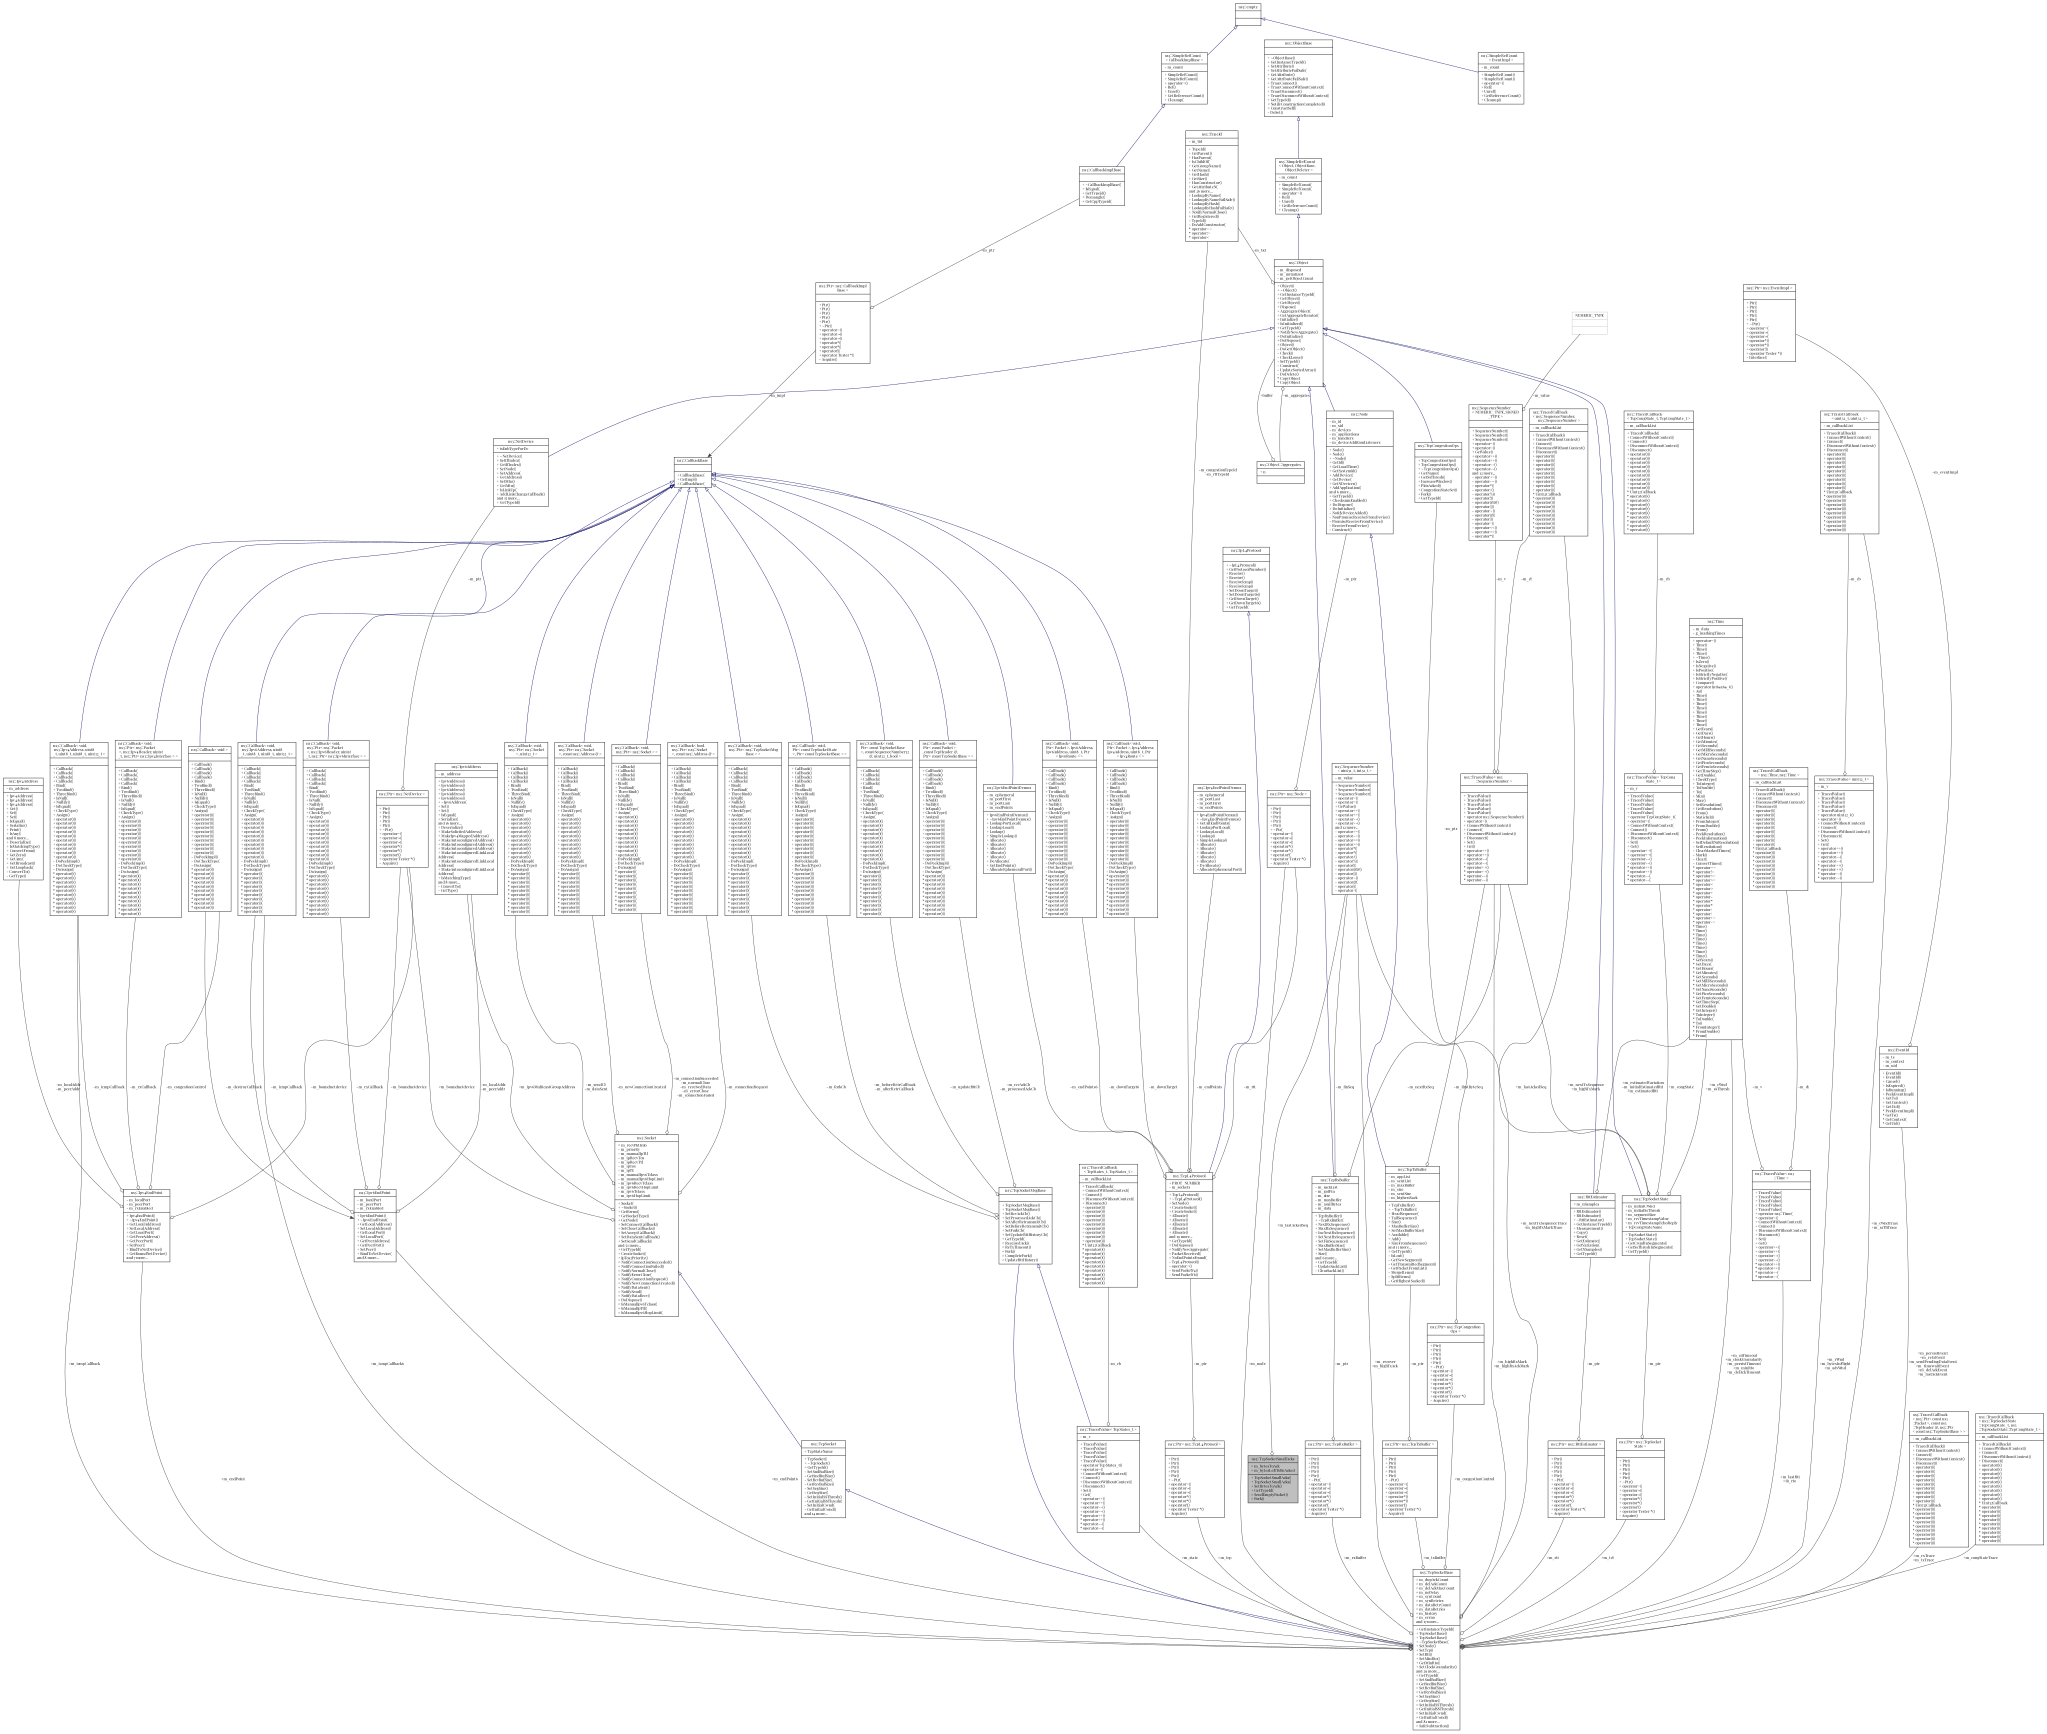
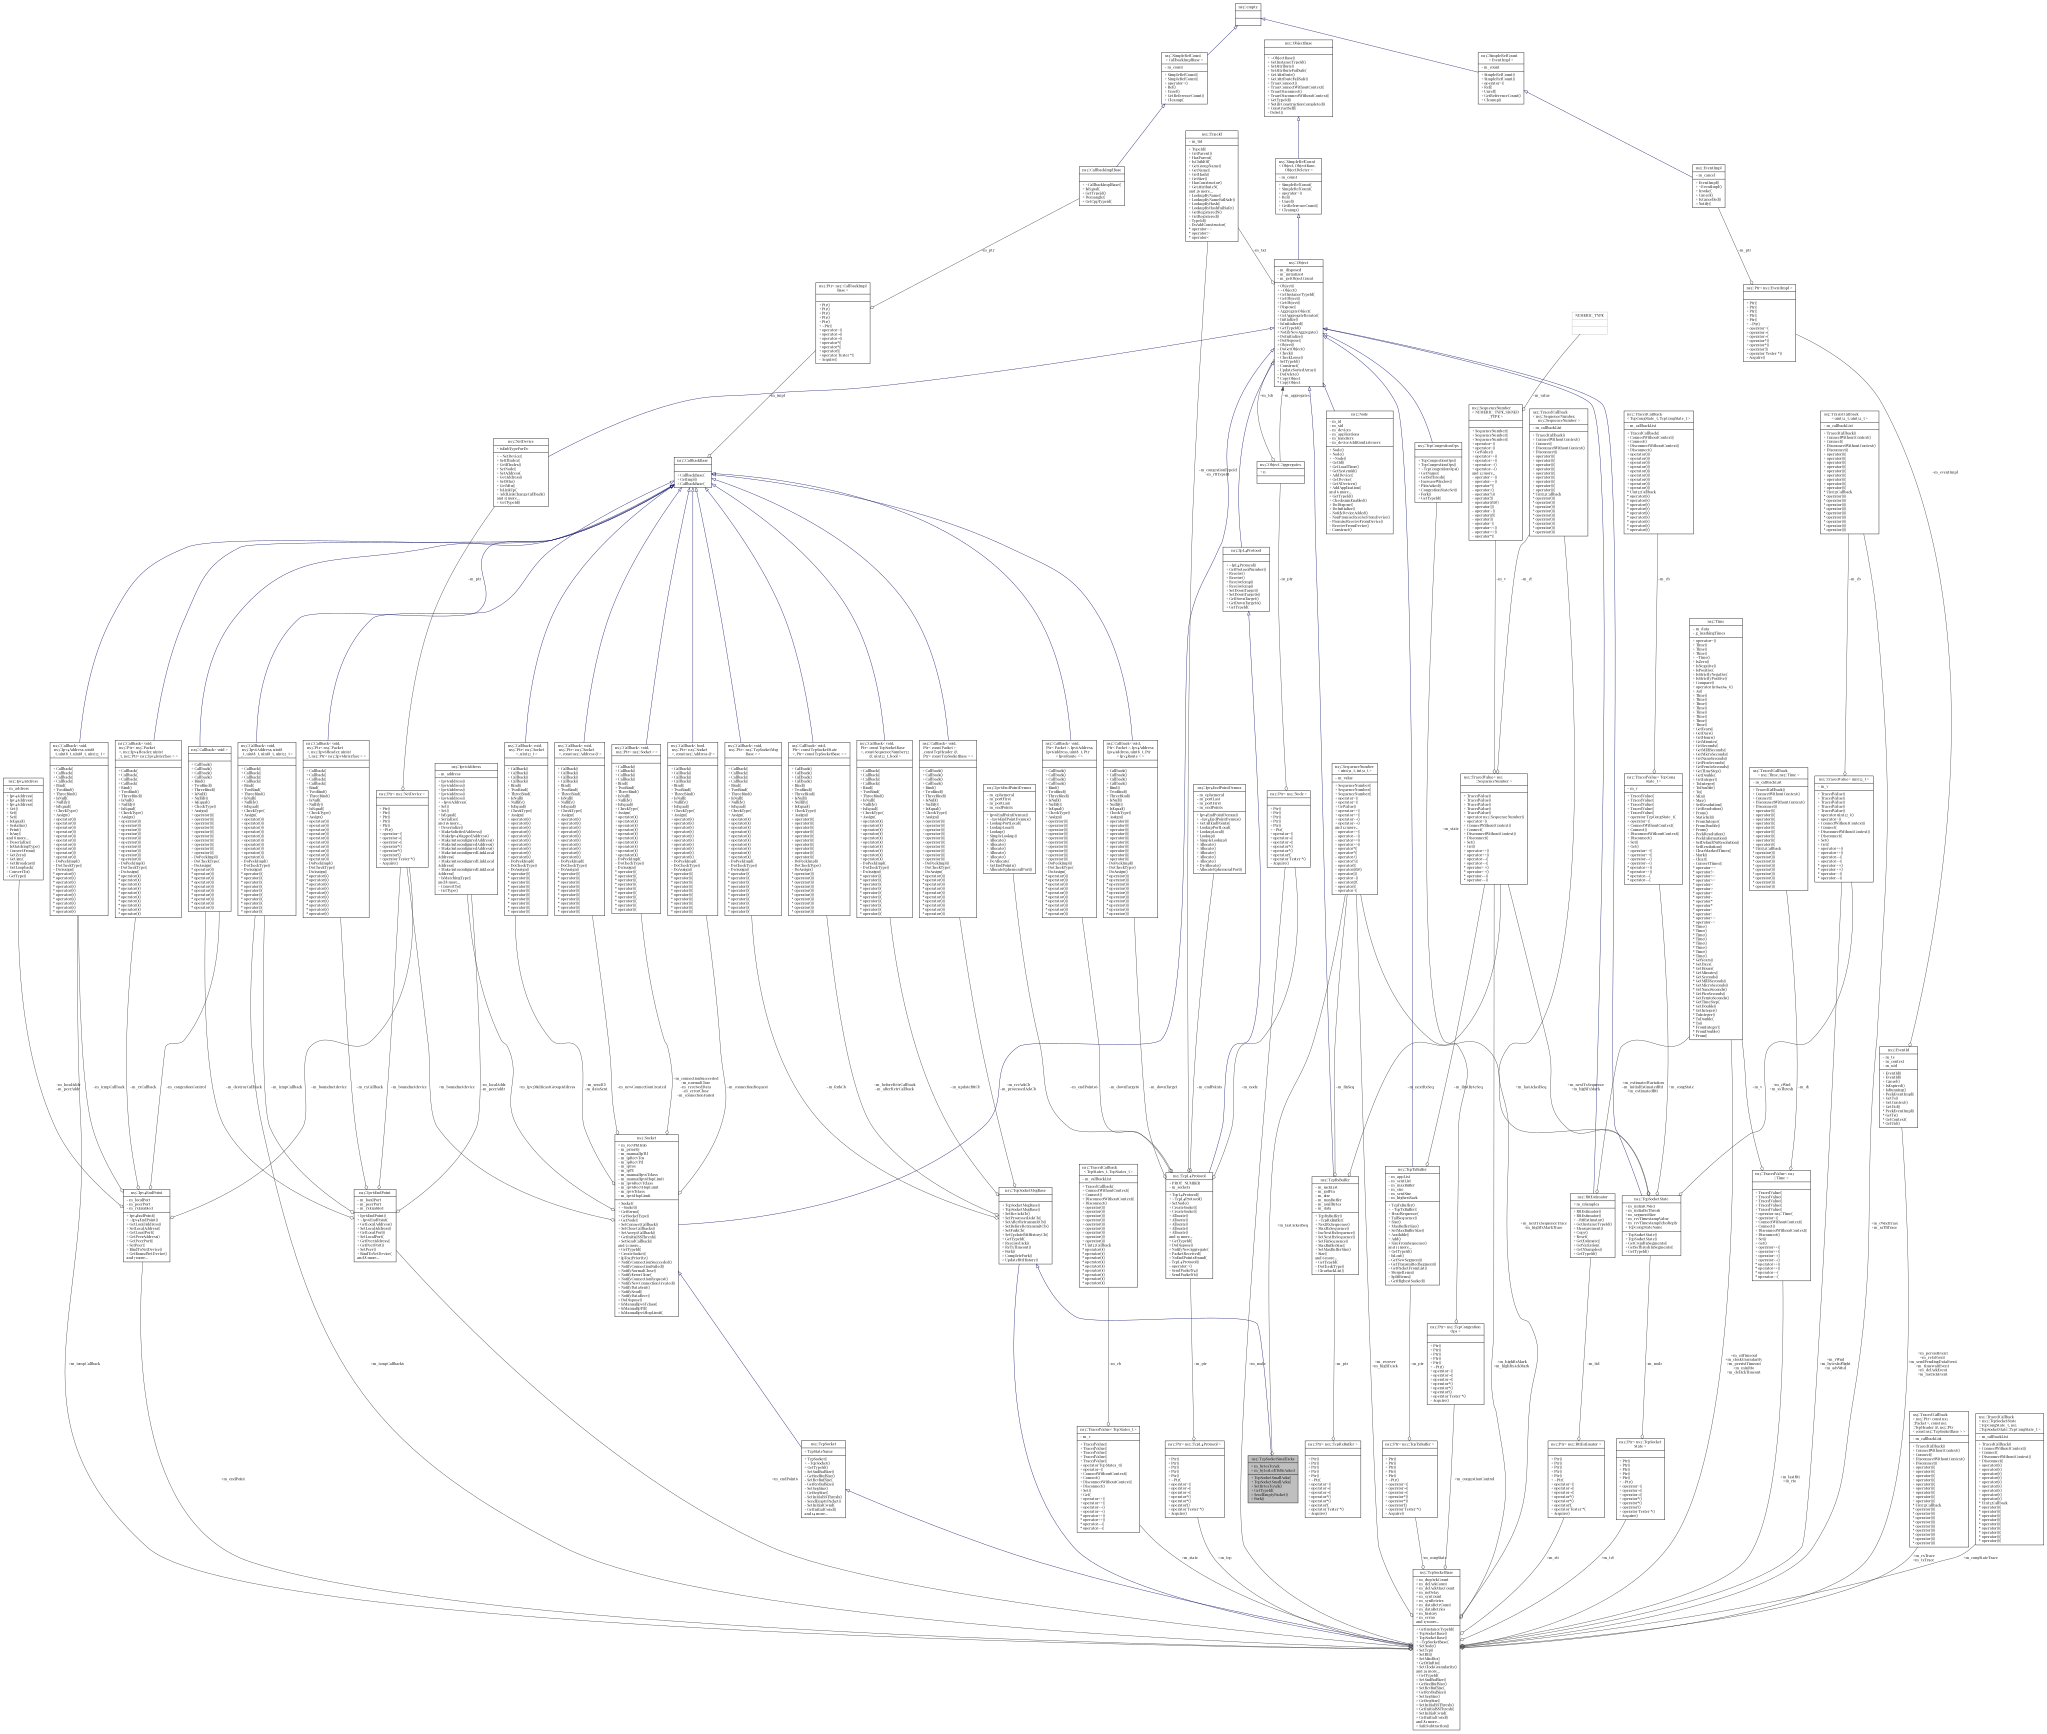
none -> (1709, 186)
(1208, 212) -> (1205, 212)
(1757, 358) -> (1756, 358)
(1266, 396) -> (1266, 396)
(763, 402) -> (763, 402)
(1280, 426) -> (1280, 426)
none -> (1241, 453)
(935, 567) -> (693, 617)
(1322, 653) -> (1279, 635)
(1705, 780) -> (1705, 780)
(1450, 829) -> (1450, 829)
(1397, 855) -> (1411, 736)
none -> (1178, 967)
(547, 1087) -> (547, 1087)
(1249, 1087) -> (1249, 1087)
(215, 1098) -> (215, 1098)
(1698, 1118) -> (1781, 1042)
(639, 1237) -> (637, 1237)
(1331, 1267) -> (1330, 1267)
(1065, 1347) -> (1202, 1318)
(1593, 1364) -> (1593, 1364)
(1654, 1364) -> (1654, 1364)
(823, 1501) -> (823, 1501)
(1434, 1558) -> (1434, 1558)
(1357, 1584) -> none
